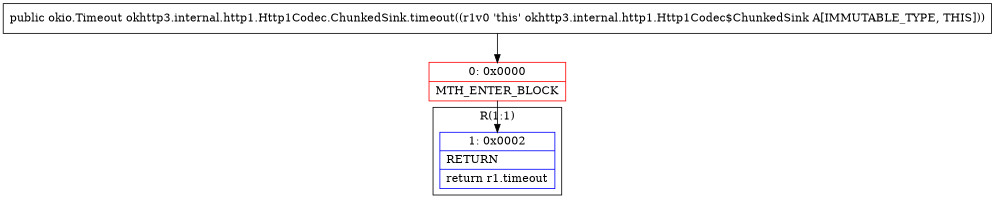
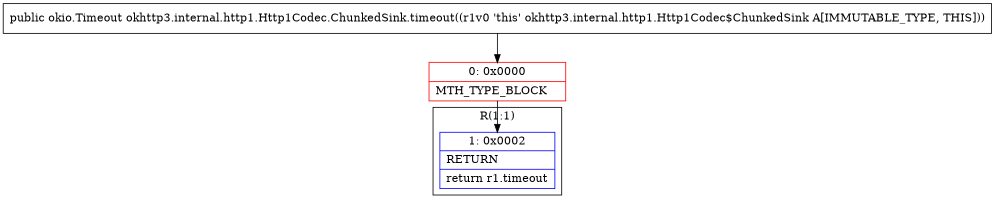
(497, 91) -> (491, 91)
